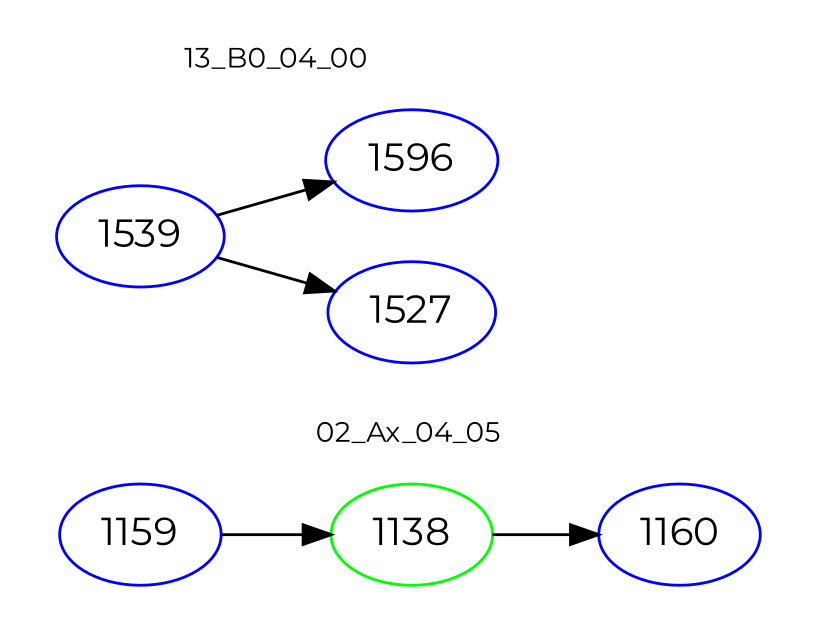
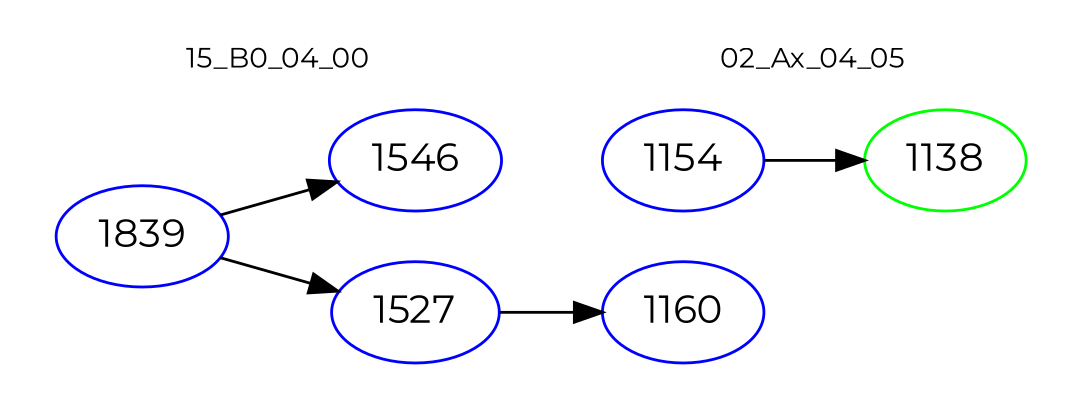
(277, 60) -> (279, 60)
(412, 160) -> (415, 160)
(140, 236) -> (142, 236)
(140, 535) -> (683, 160)
(531, 535) -> (543, 312)
